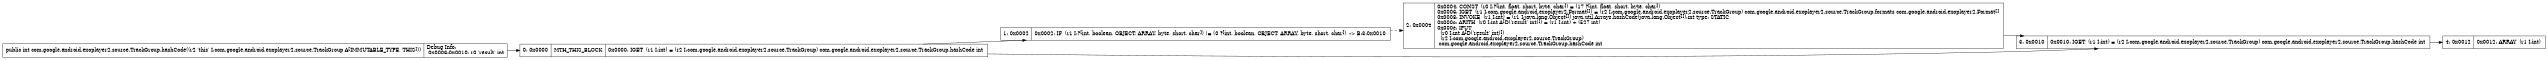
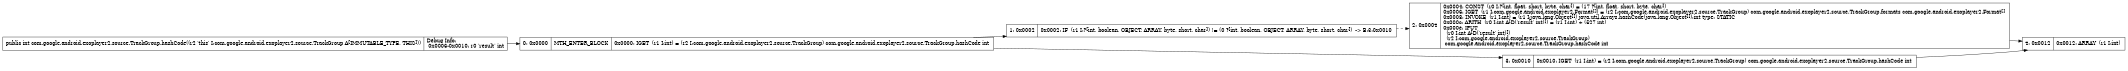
(2012, 36) -> (2014, 41)
(578, 50) -> (581, 44)
